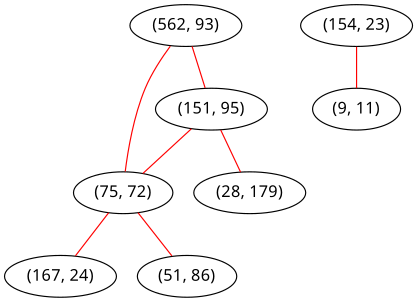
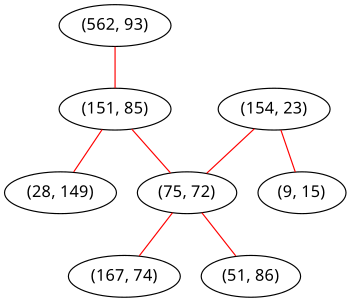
(139, 106) -> (231, 151)
(211, 109) -> (115, 109)
(357, 109) -> (302, 193)
(250, 193) -> (60, 193)
(60, 276) -> (124, 276)
